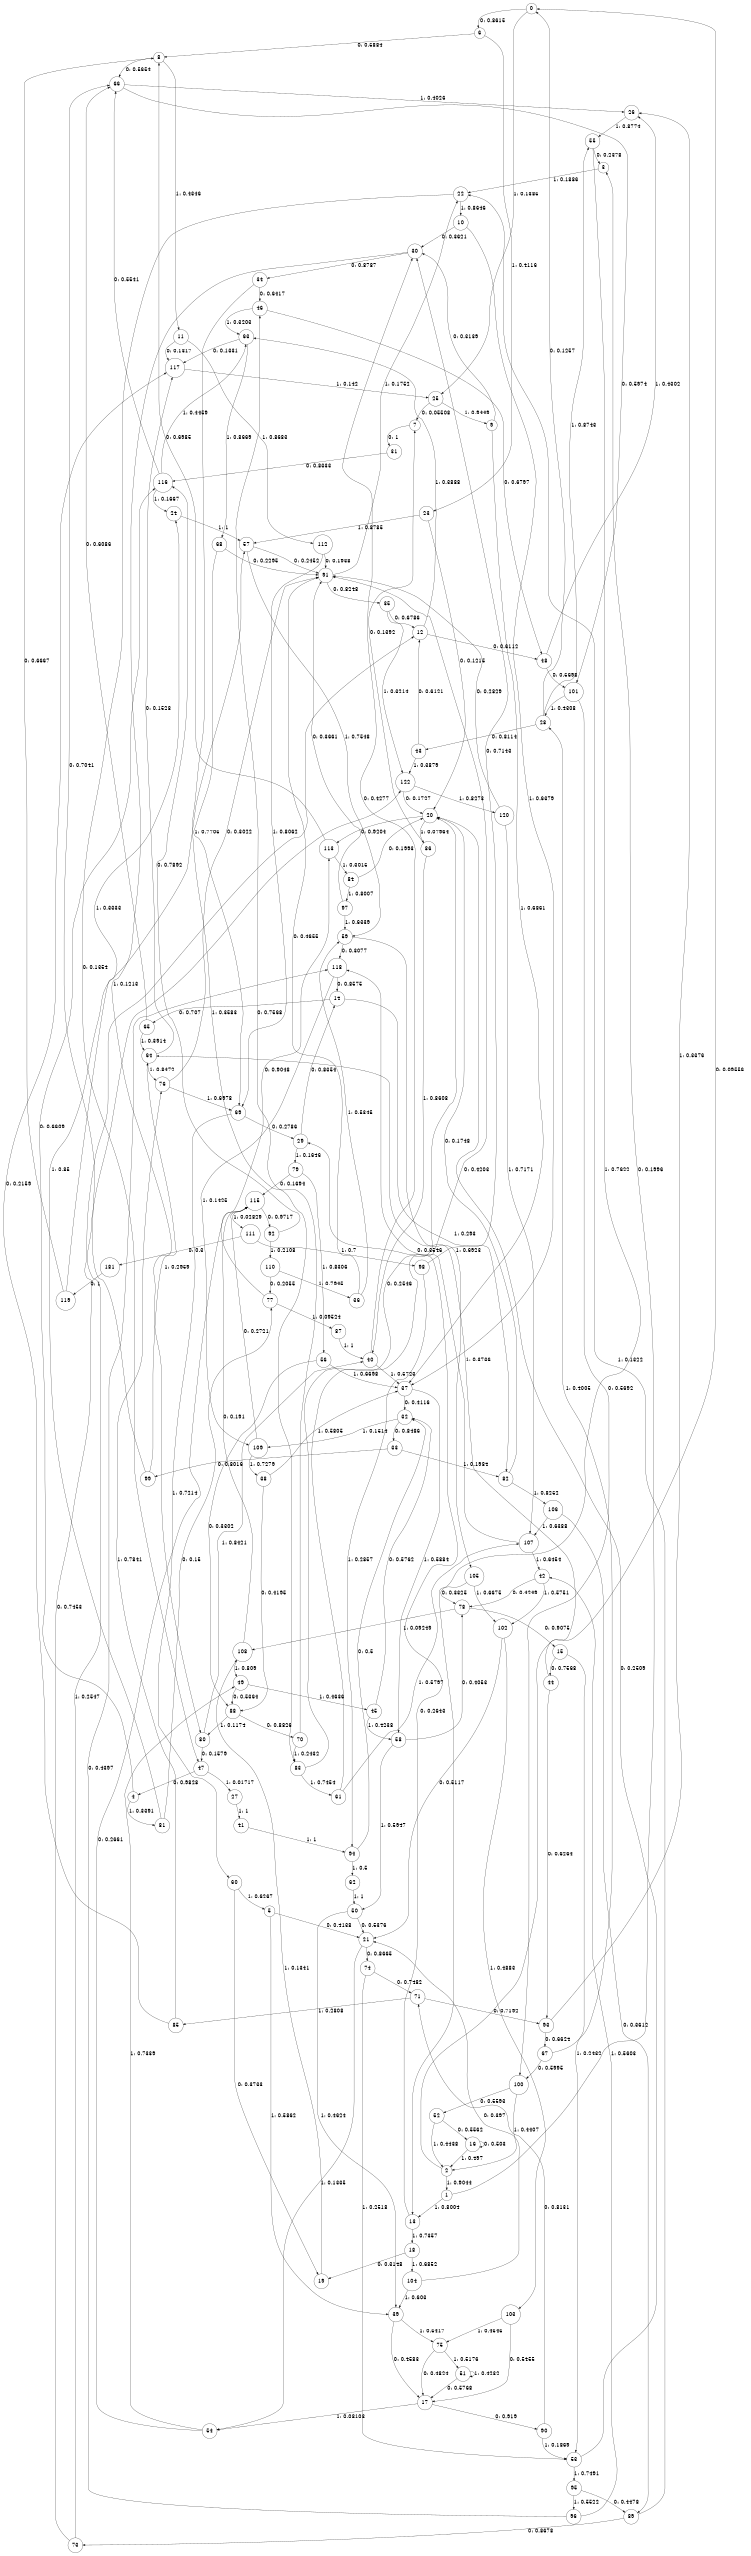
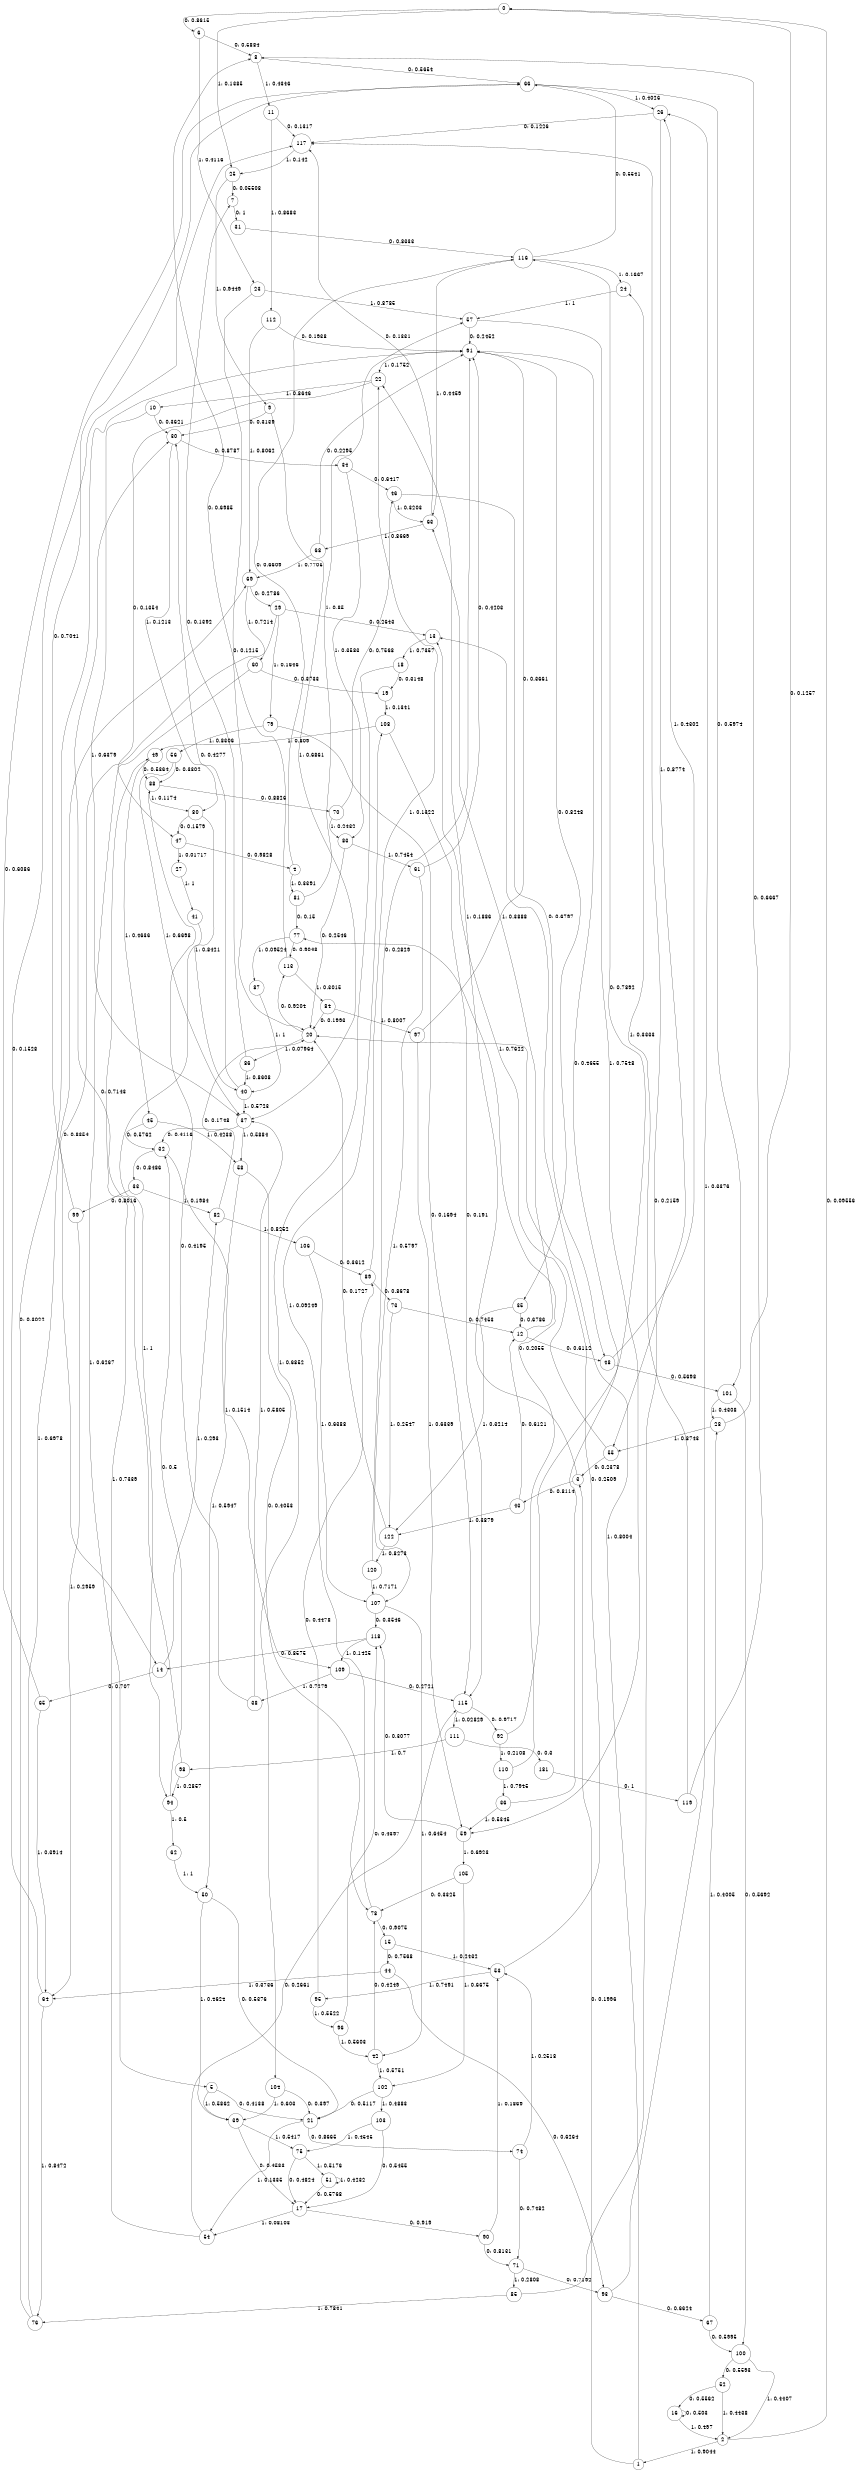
none -> (483, 128)
(482, 737) -> (549, 1490)
(405, 1634) -> (354, 622)
